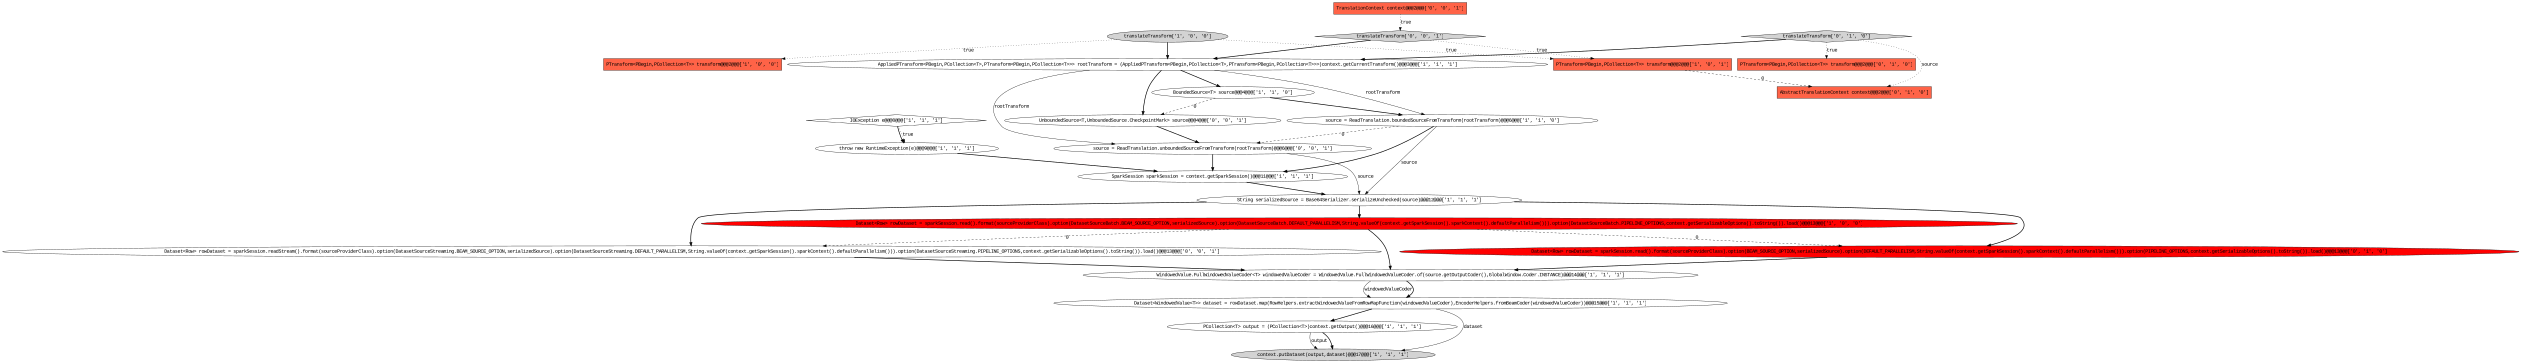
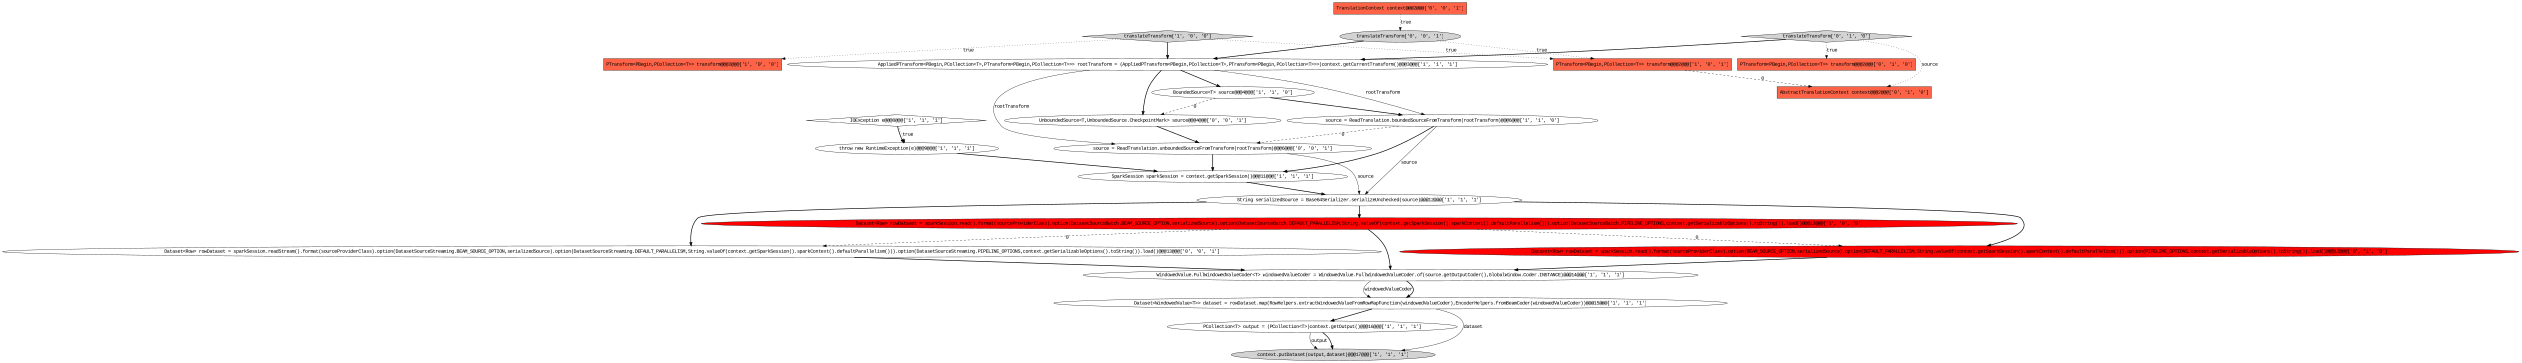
(1168, 36) -> (1168, 36)
(1400, 36) -> (1400, 36)
